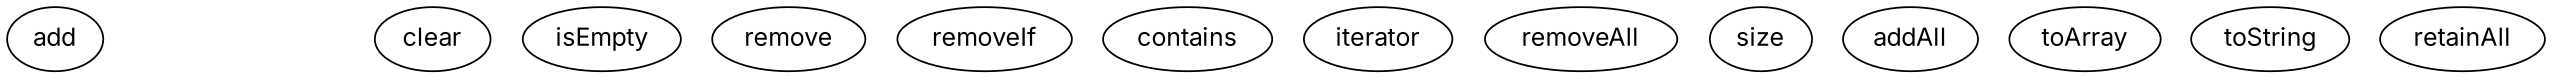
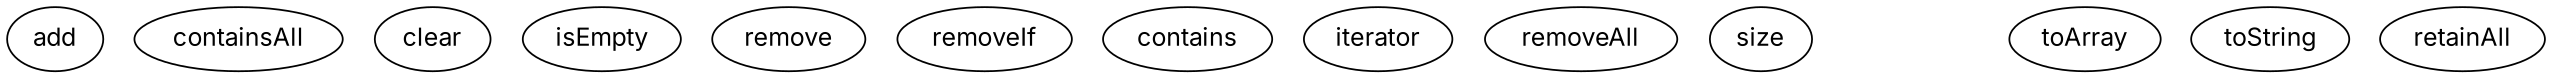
none -> (239, 39)
(1911, 39) -> none
